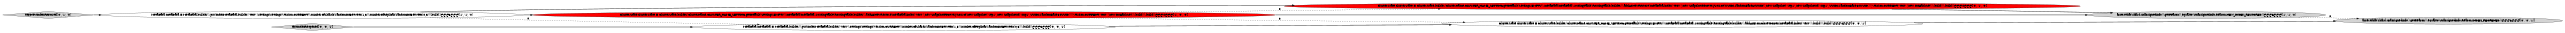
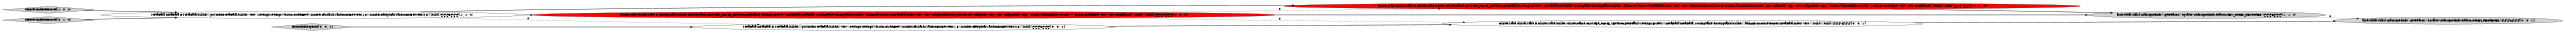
none -> (48, 10)
